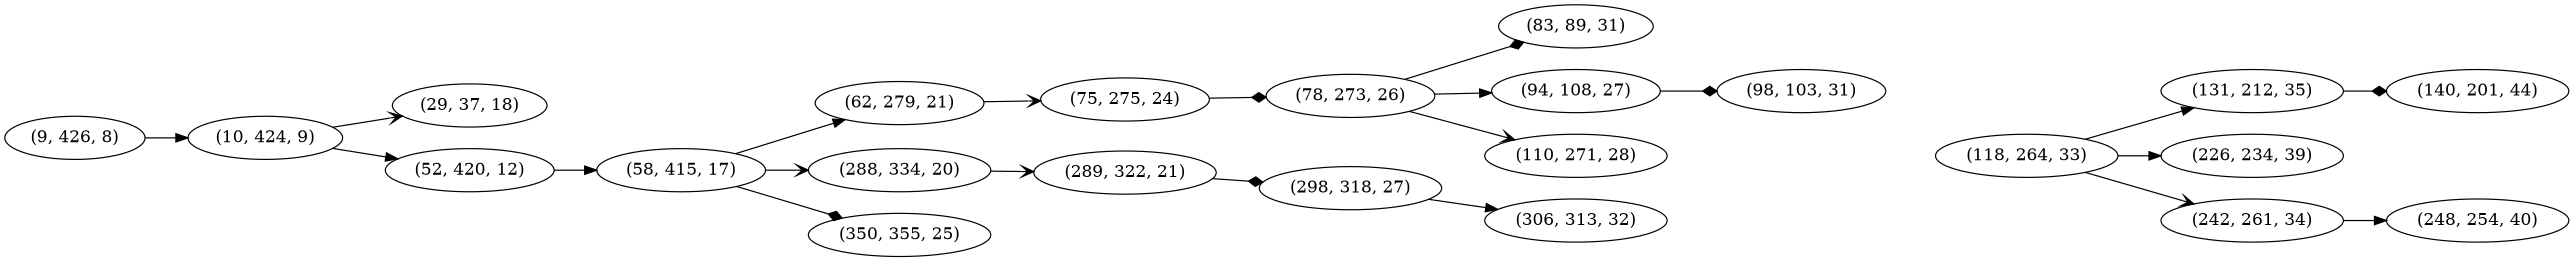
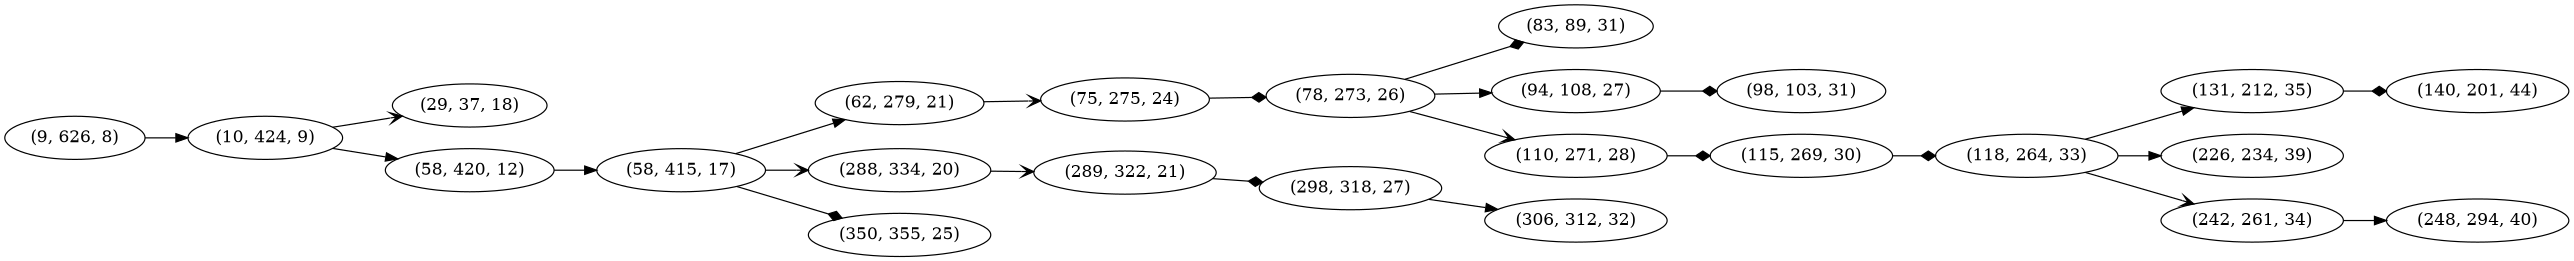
(75, 138) -> (75, 138)
none -> (1801, 156)
(470, 170) -> (470, 170)
(1576, 221) -> (1576, 221)
(2478, 221) -> (2478, 221)
